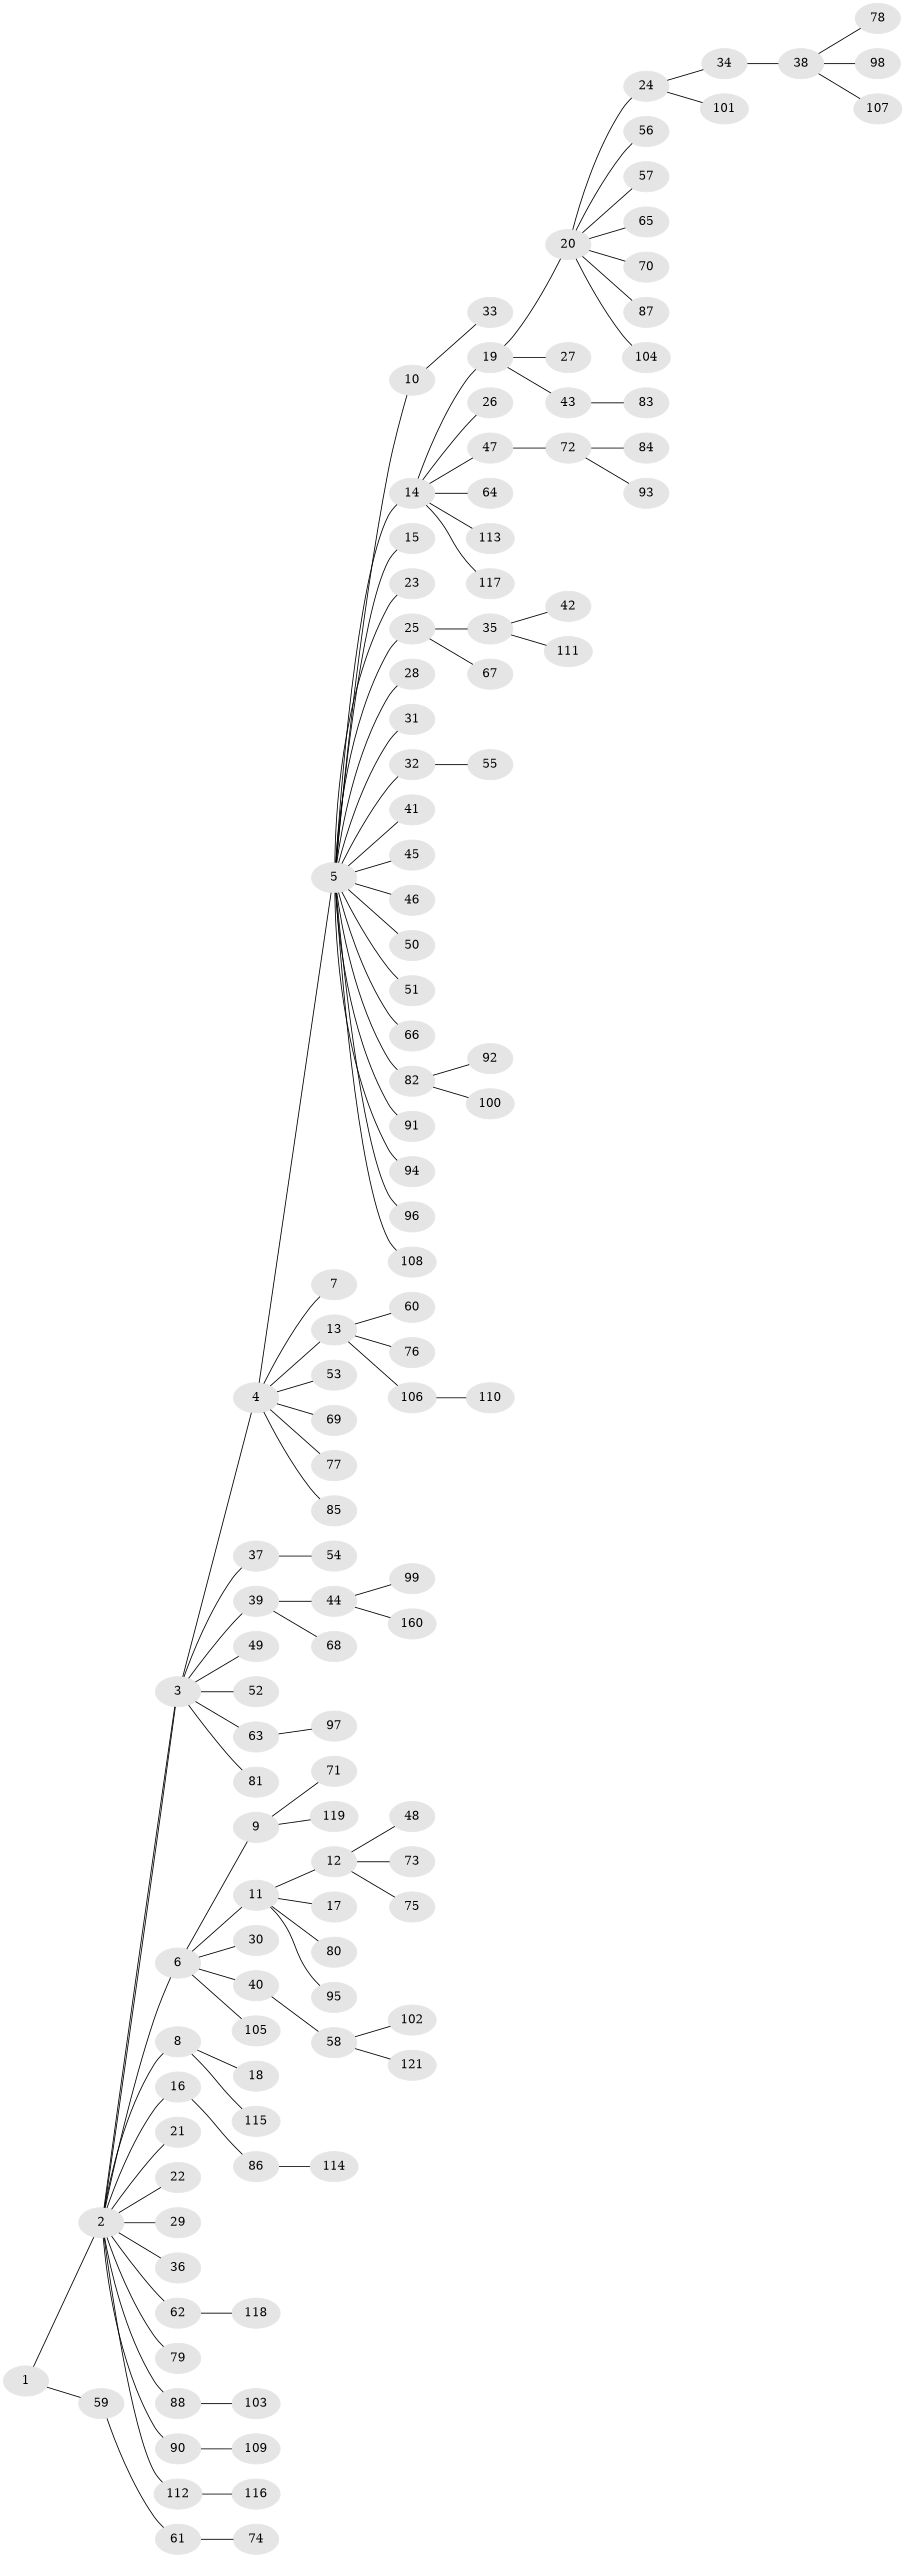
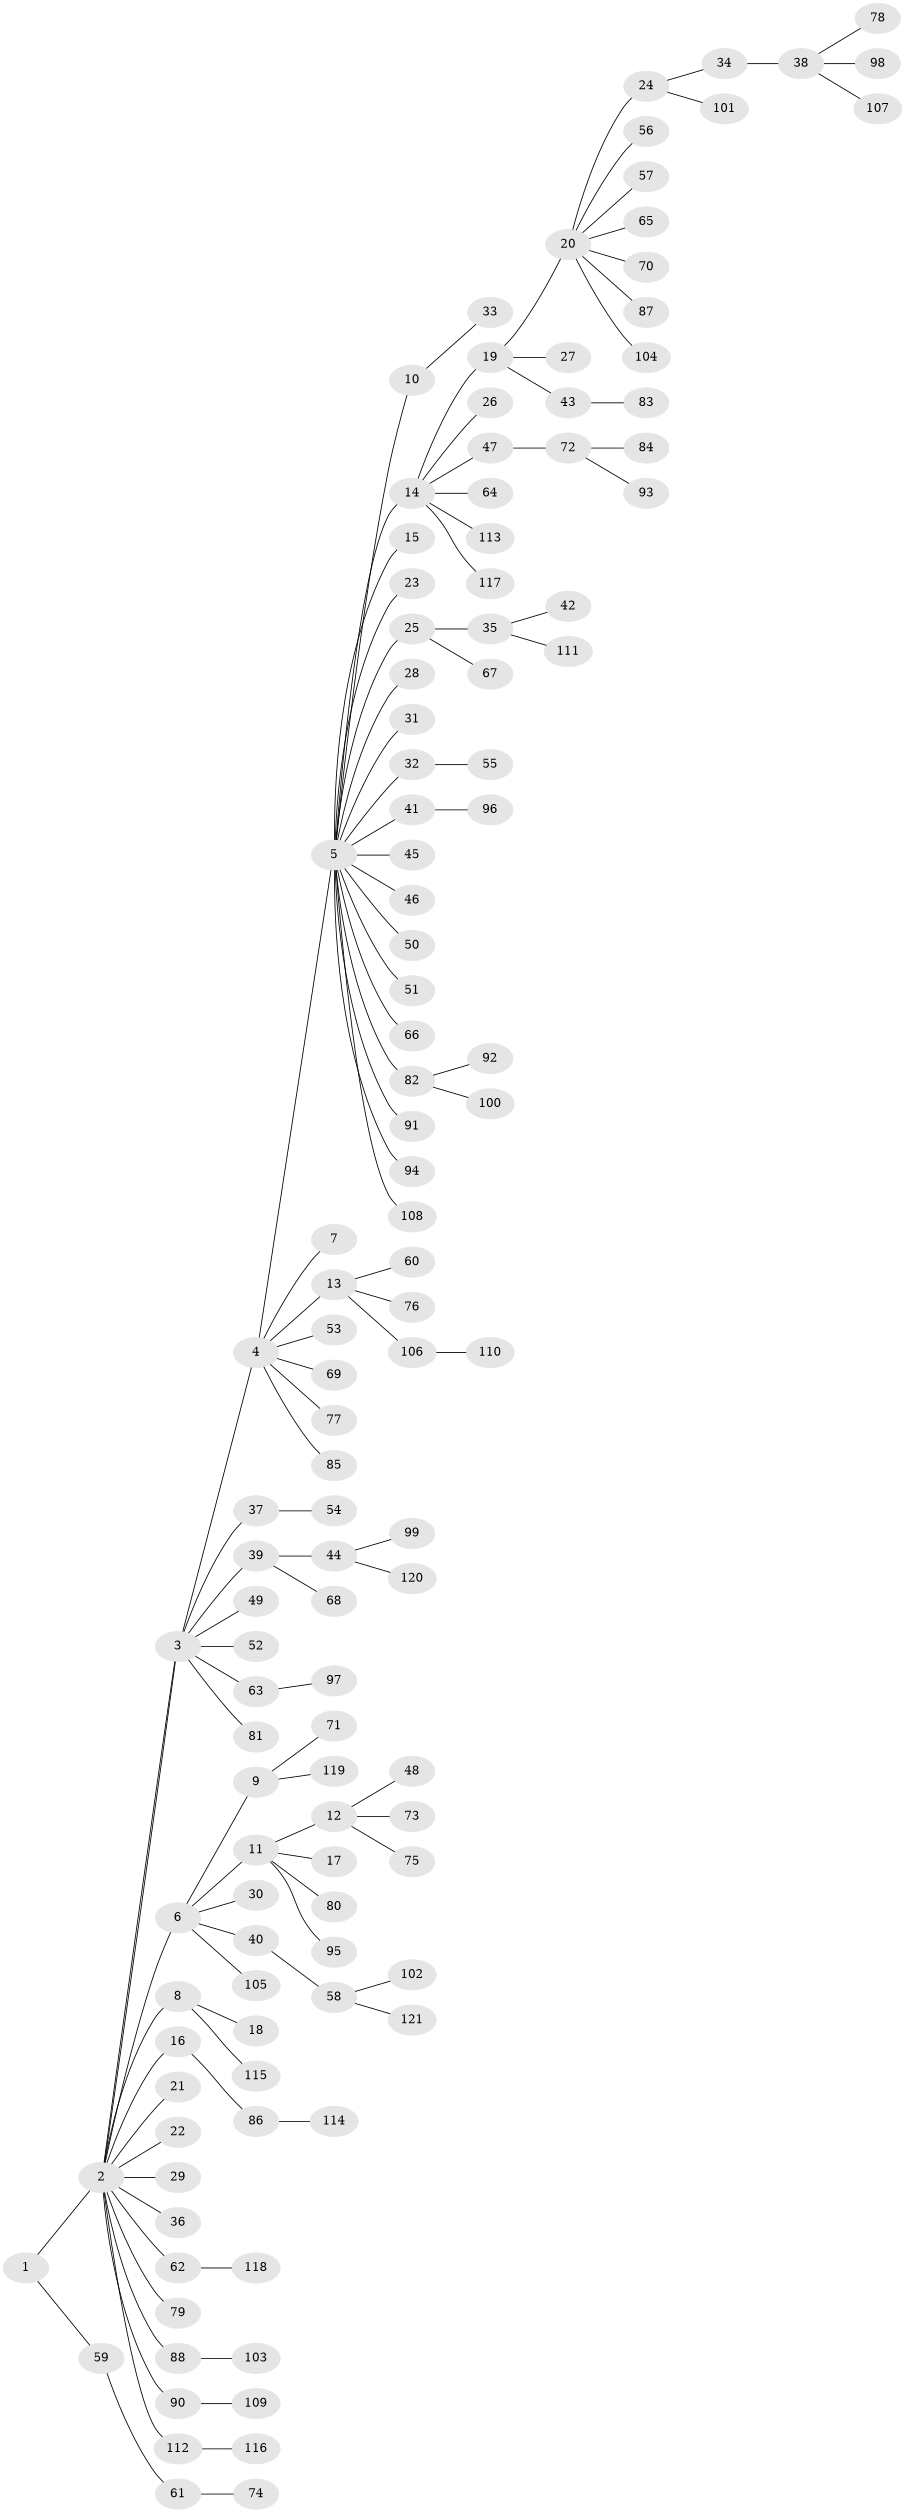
(364, 1108) -> (451, 810)
(412, 1624) -> (412, 1579)
